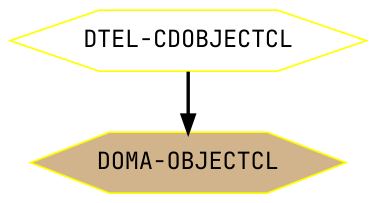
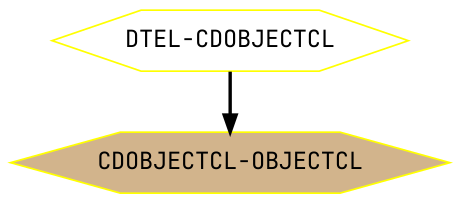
(188, 163) -> (230, 163)
